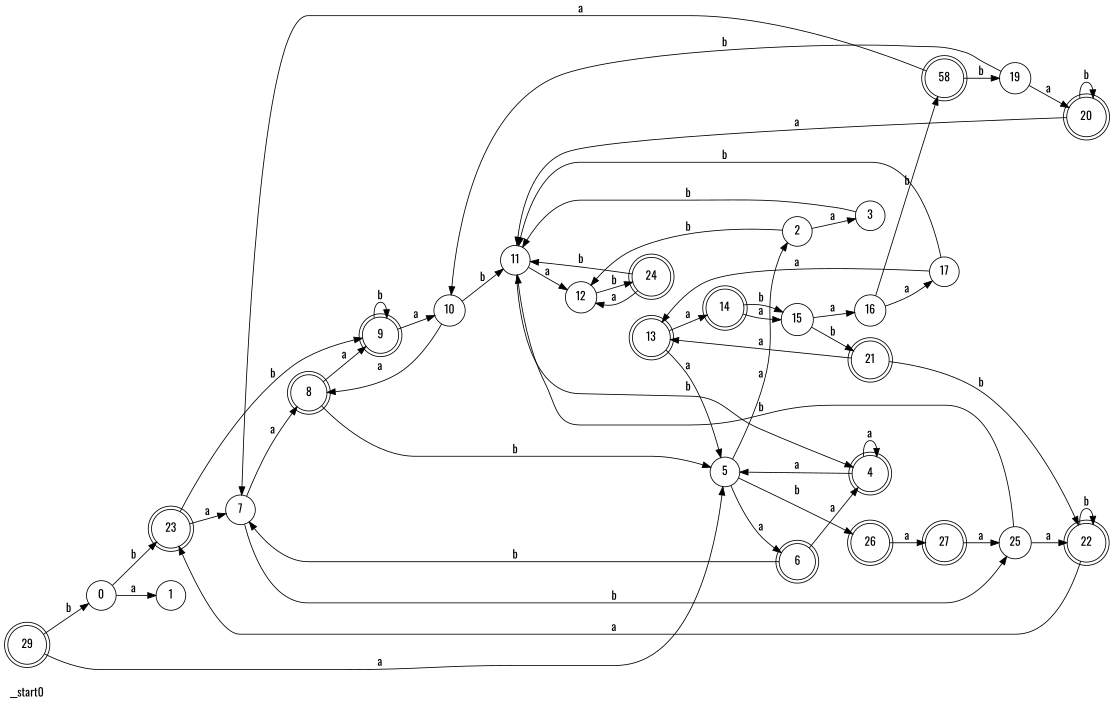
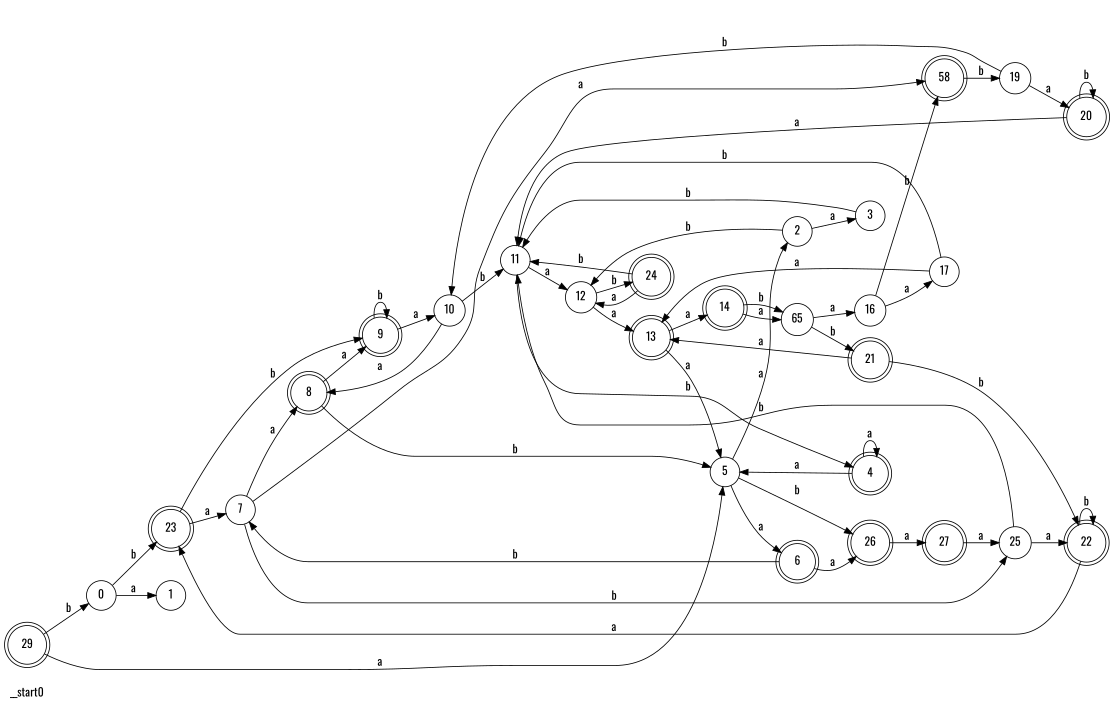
(380, 16) -> (524, 180)
none -> (609, 319)
(797, 320) -> (797, 320)
(833, 518) -> (833, 570)
